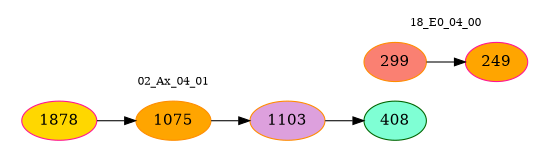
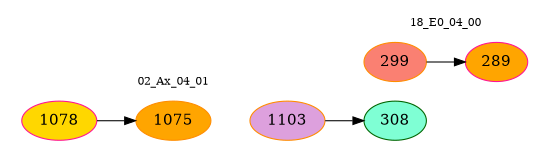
(497, 62) -> (497, 62)
(59, 121) -> (59, 121)
(225, 121) -> none
(395, 121) -> (395, 121)
